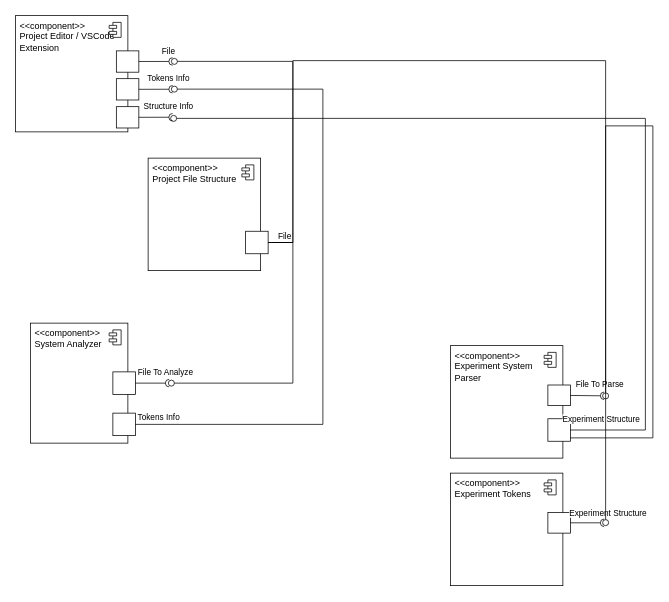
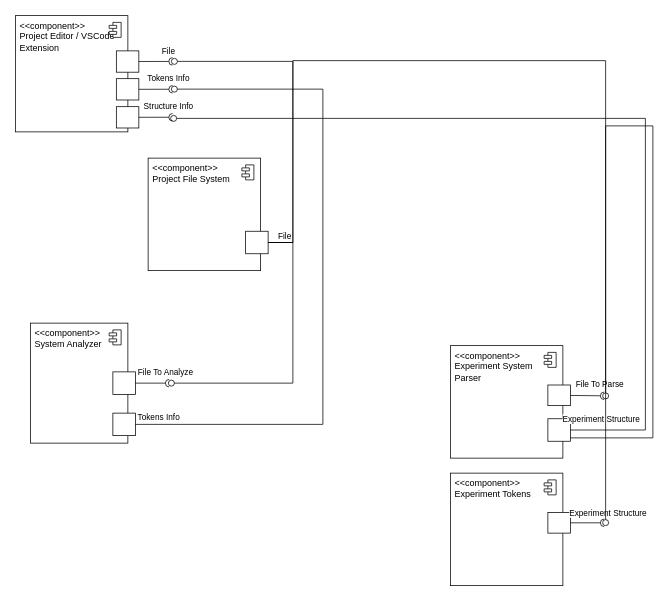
(203, 174) -> (196, 174)
